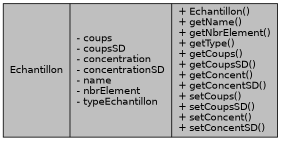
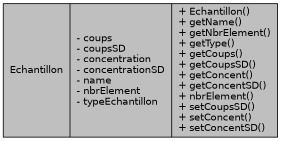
(210, 96) -> (216, 96)
